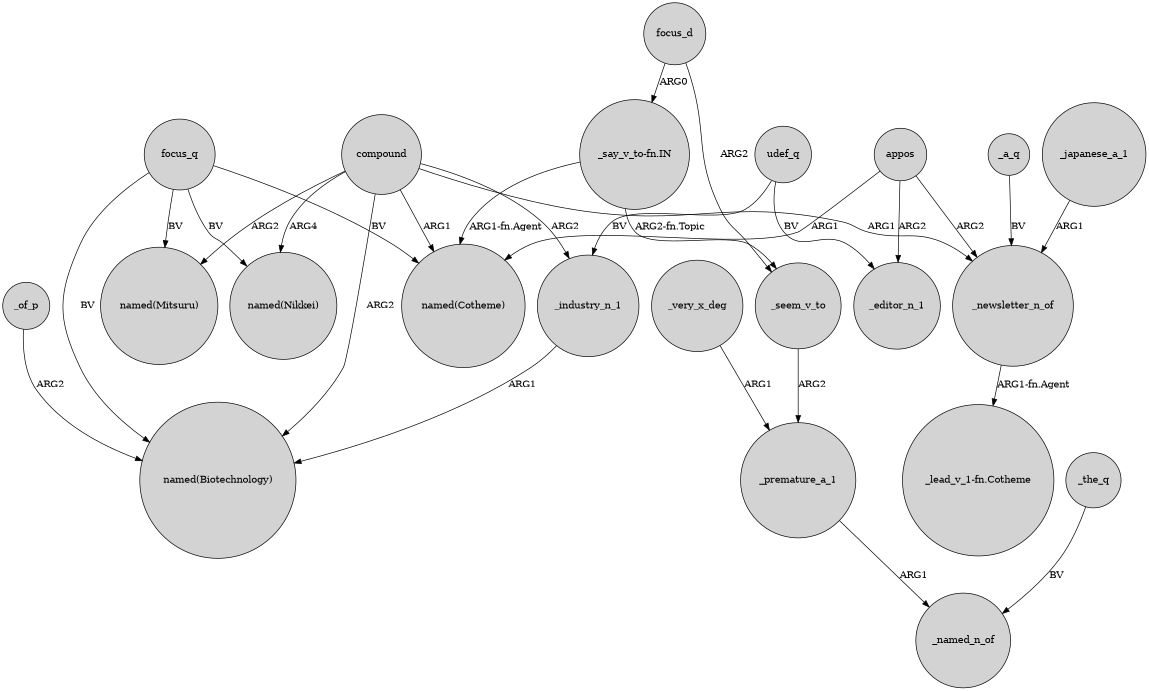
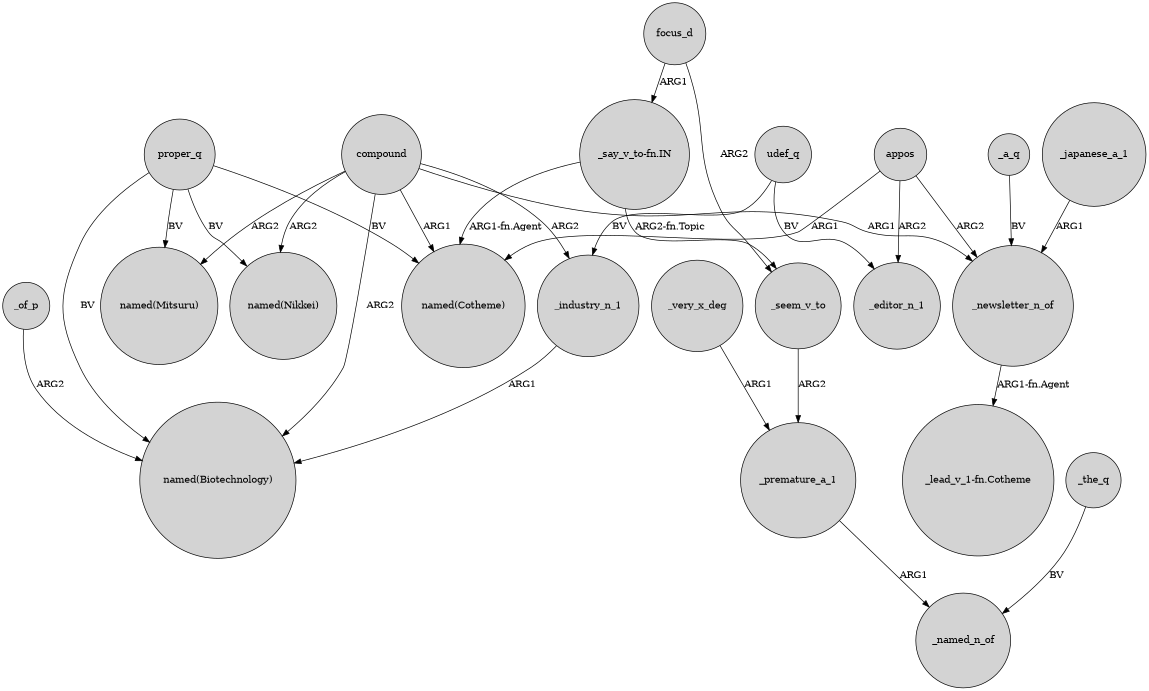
(674, 82) -> (674, 82)
(180, 155) -> (180, 155)
(303, 227) -> (303, 227)
